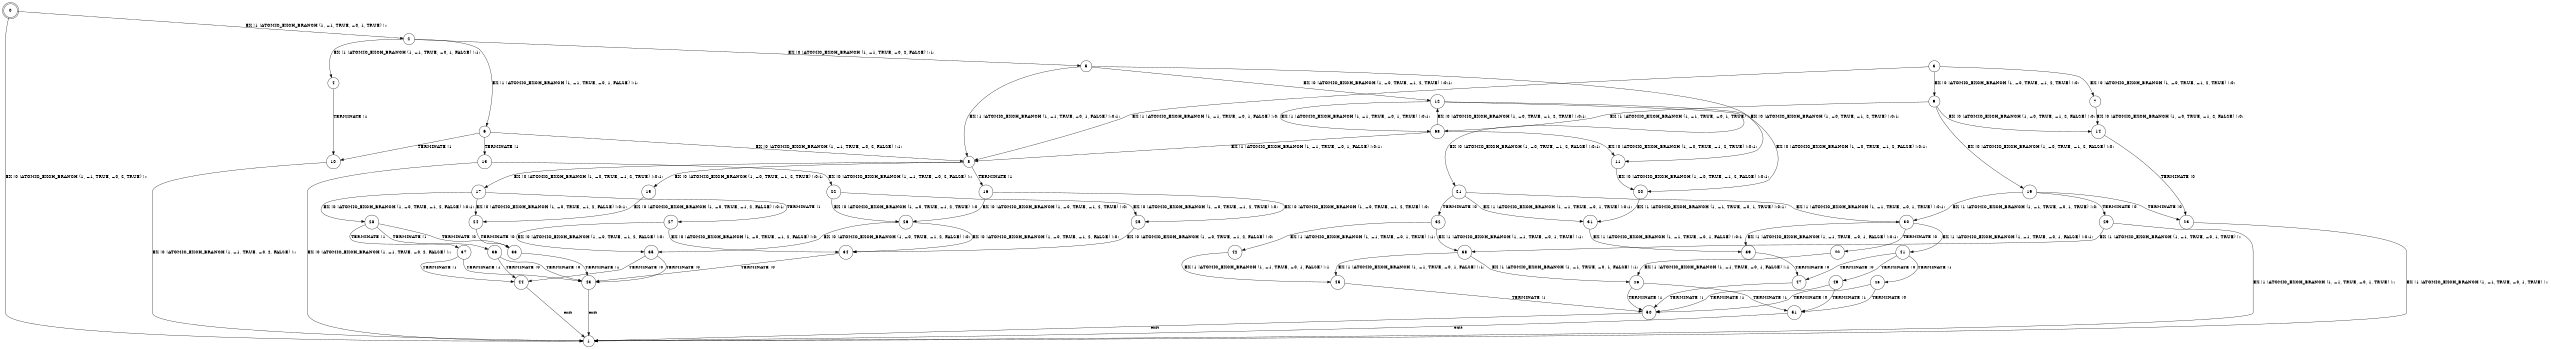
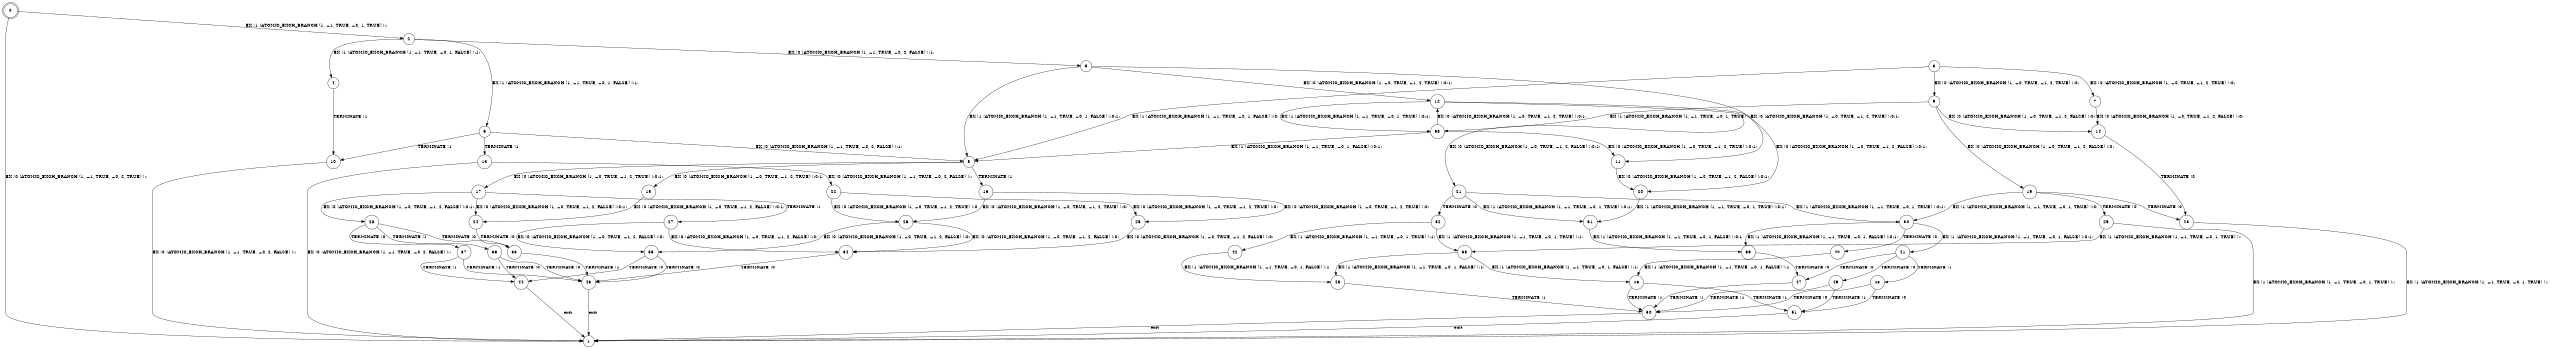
(368, 237) -> (368, 237)
